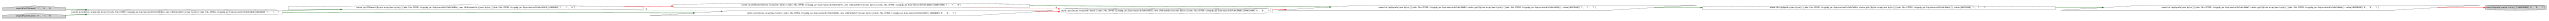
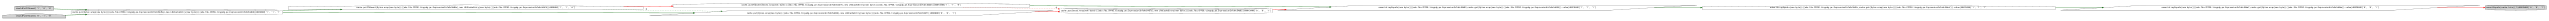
(34, 8) -> (34, 8)
